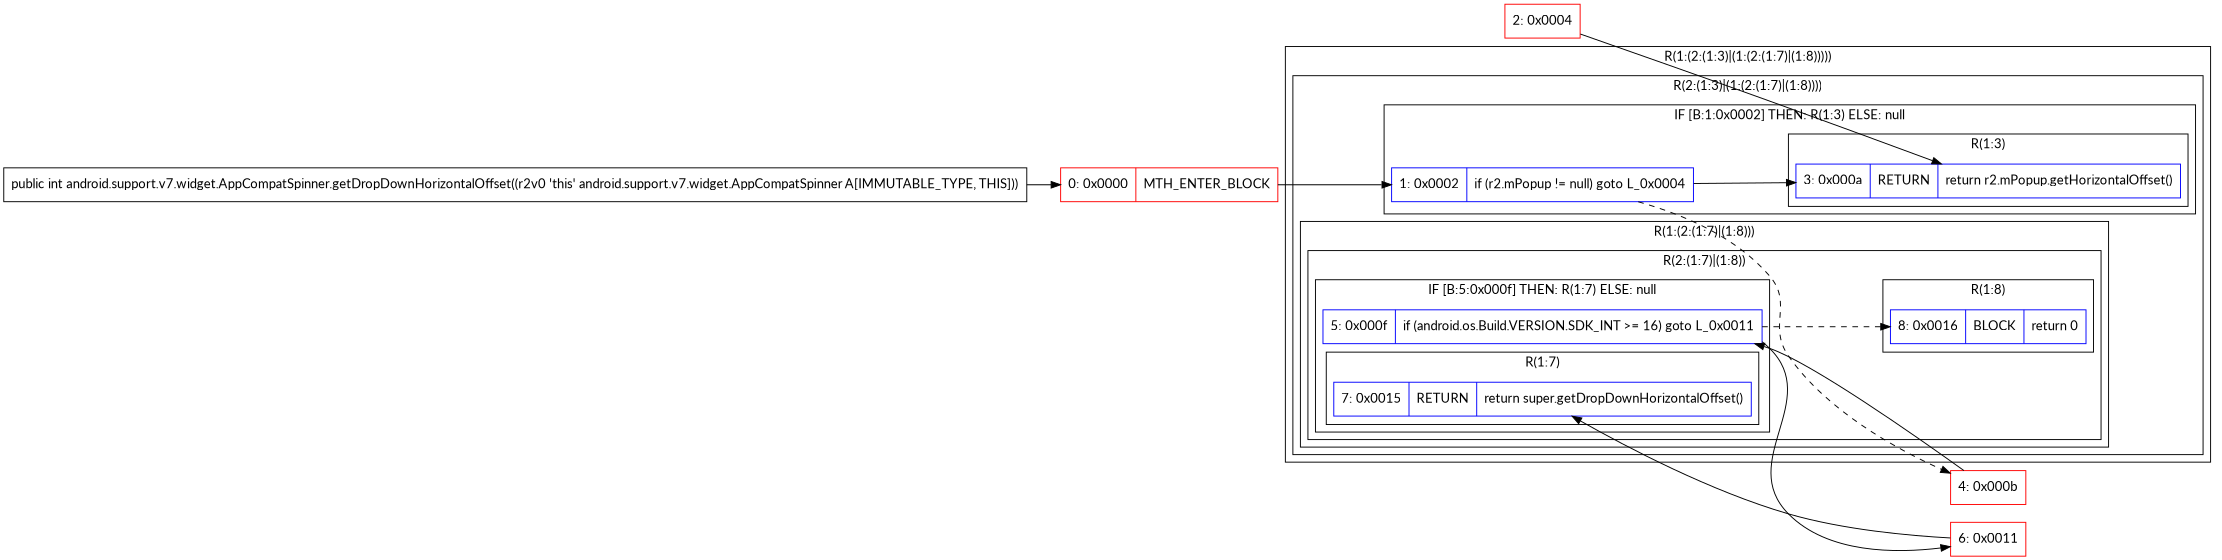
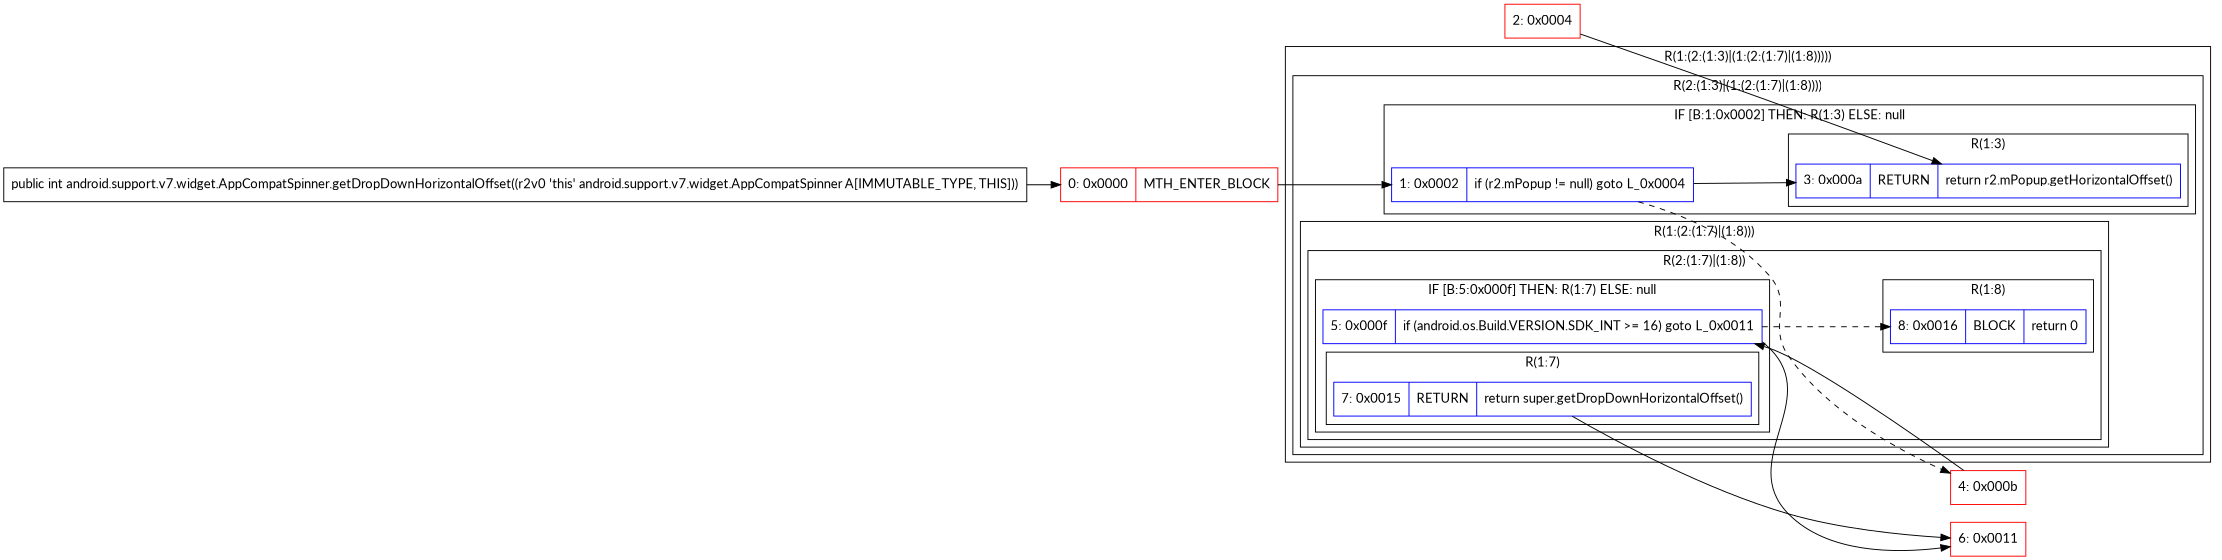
(1758, 504) -> (1749, 501)
